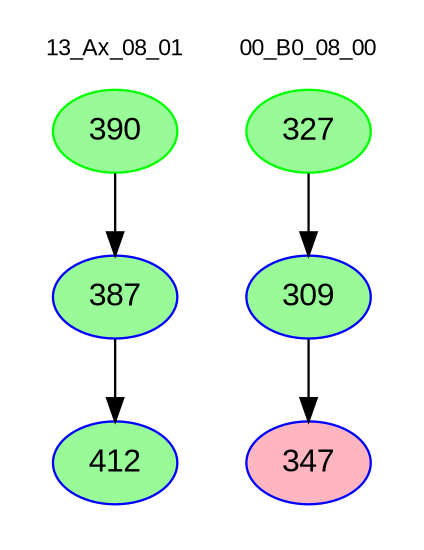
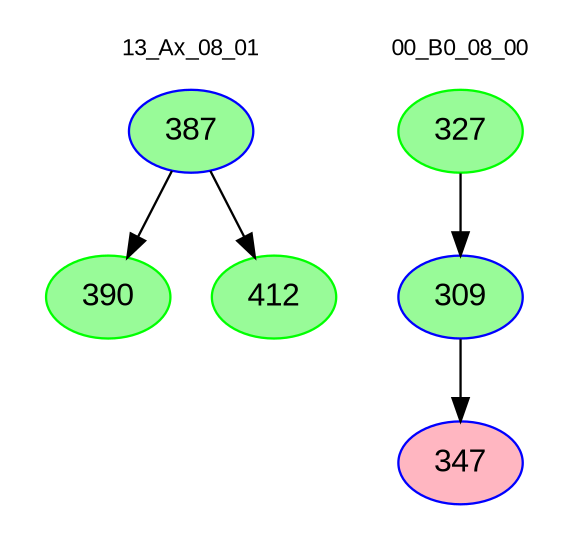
(115, 203) -> (155, 204)
(115, 463) -> (274, 297)
